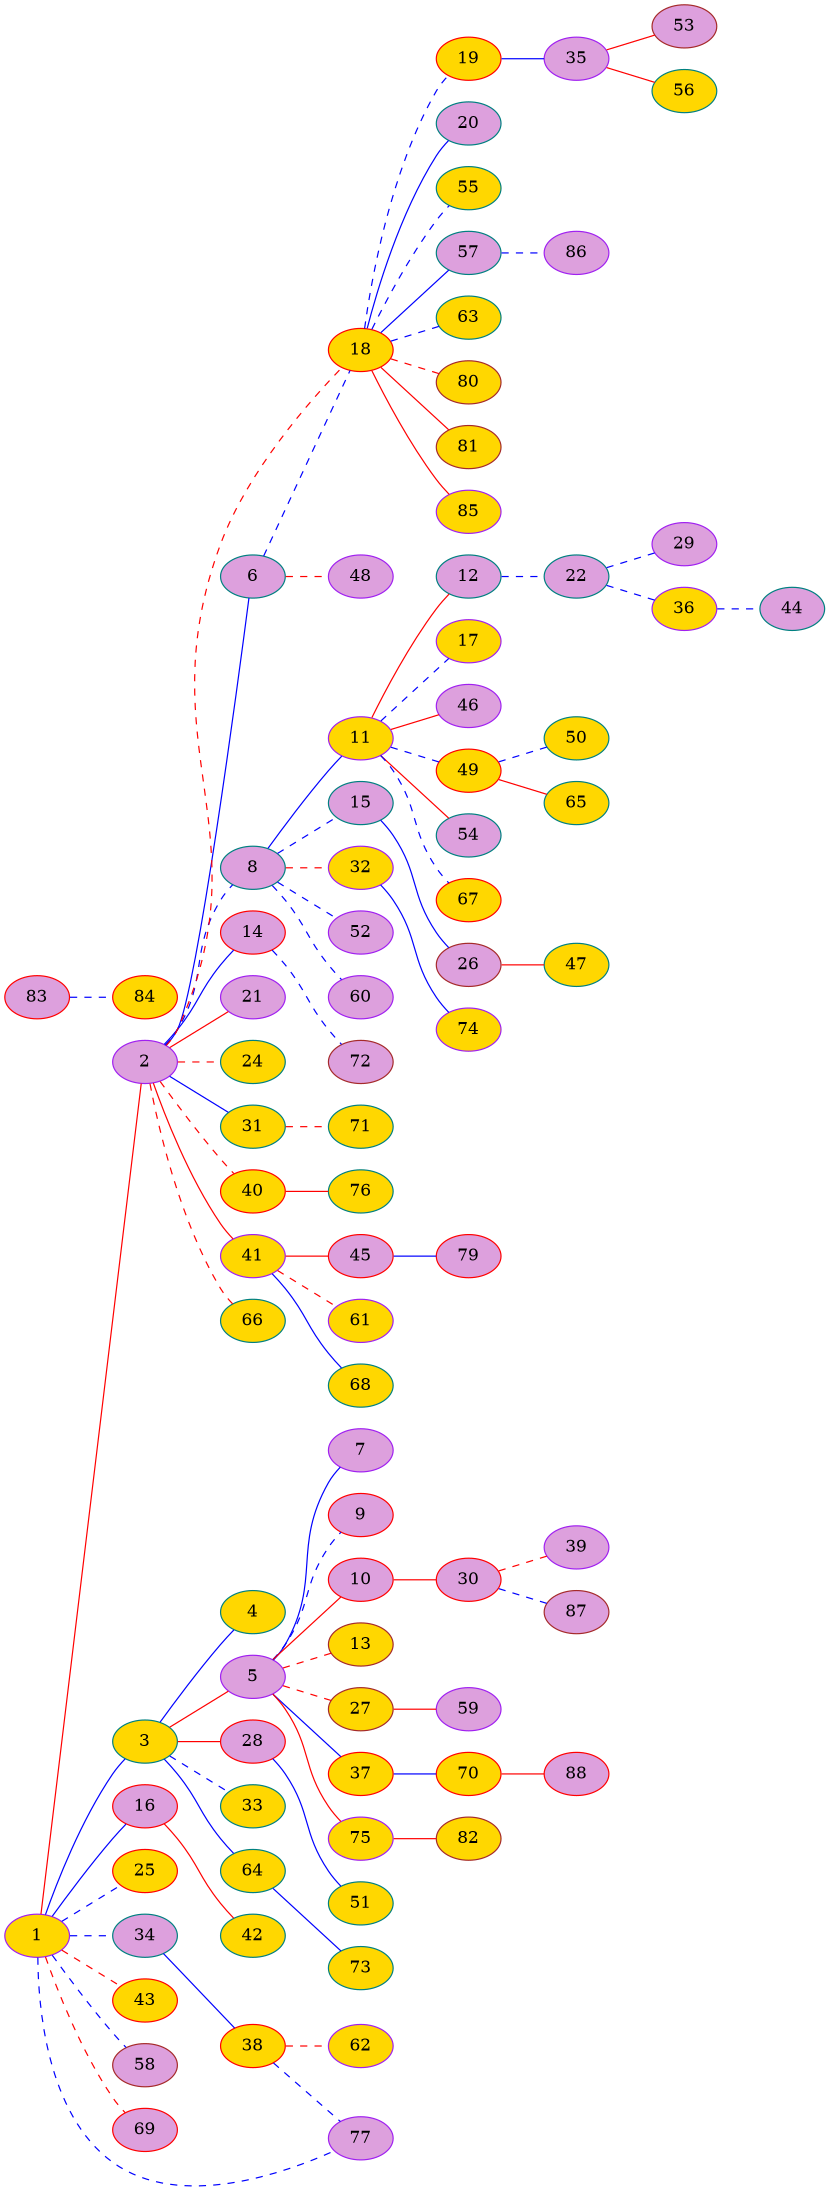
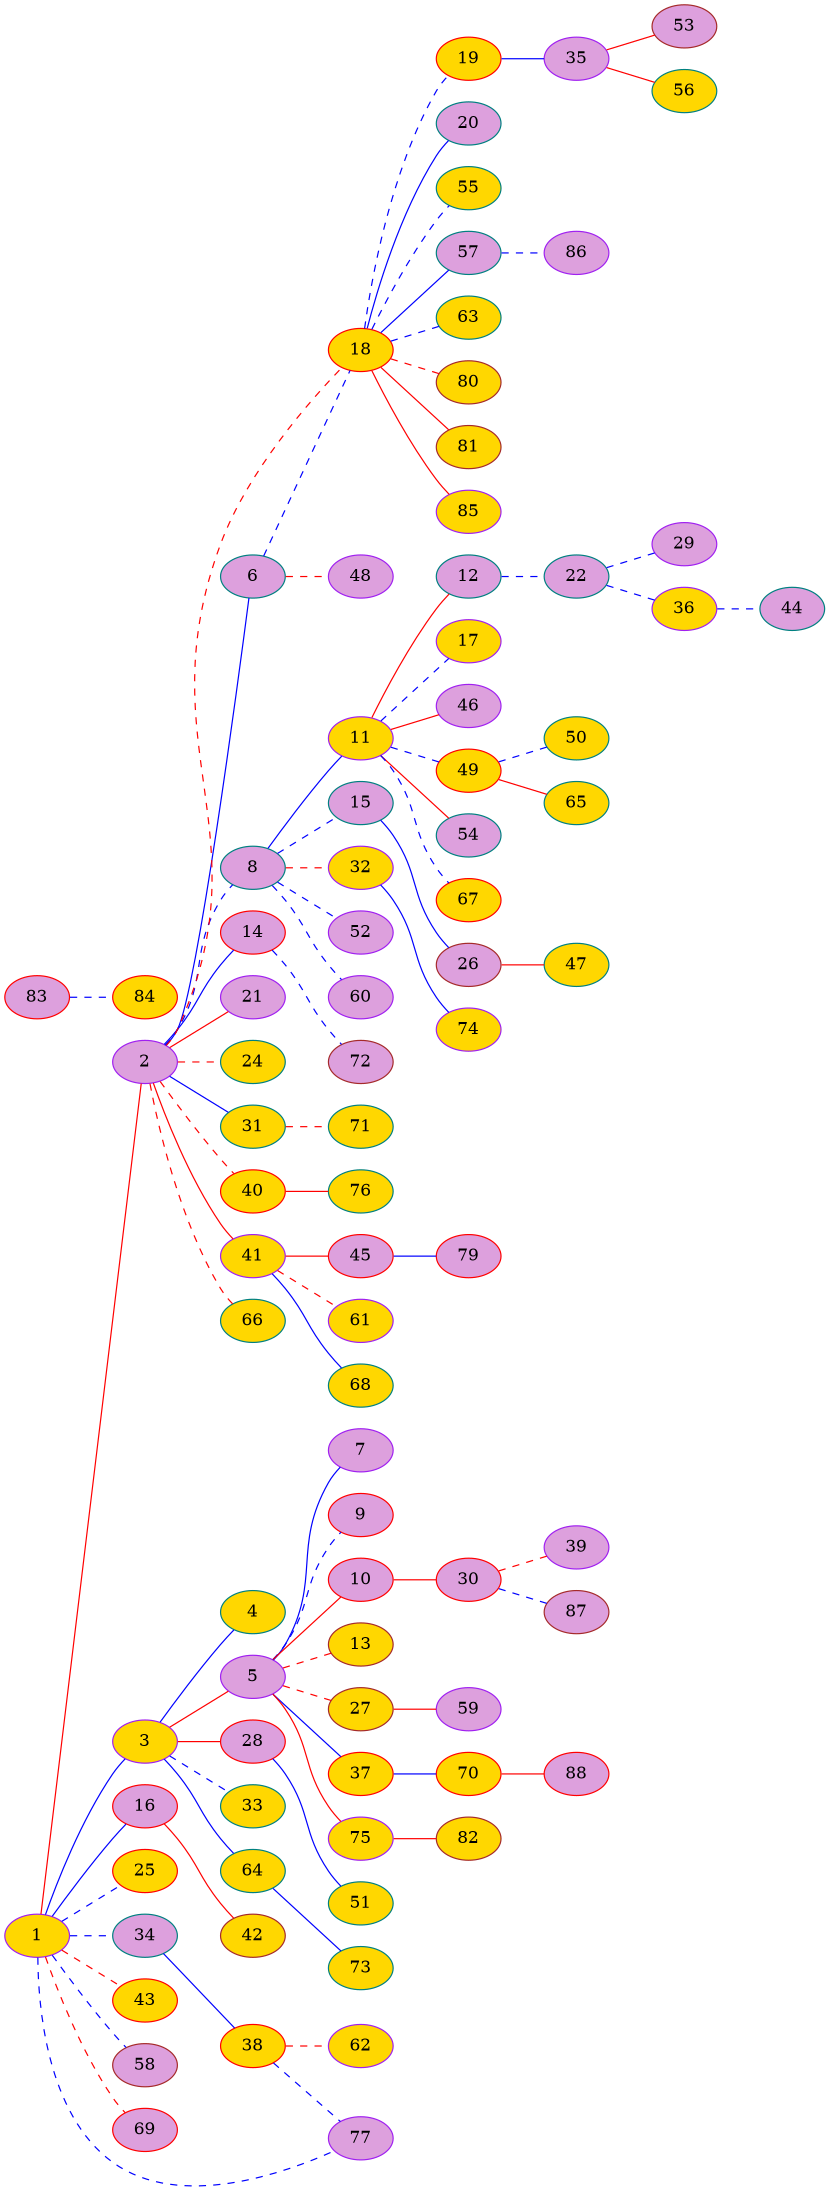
(145, 1742) -> (145, 1742)
(253, 1936) -> (253, 1936)
